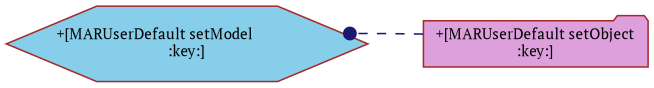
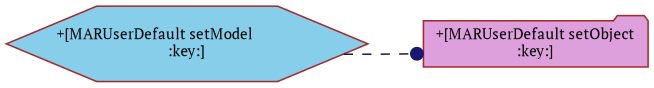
(390, 34) -> (377, 54)
